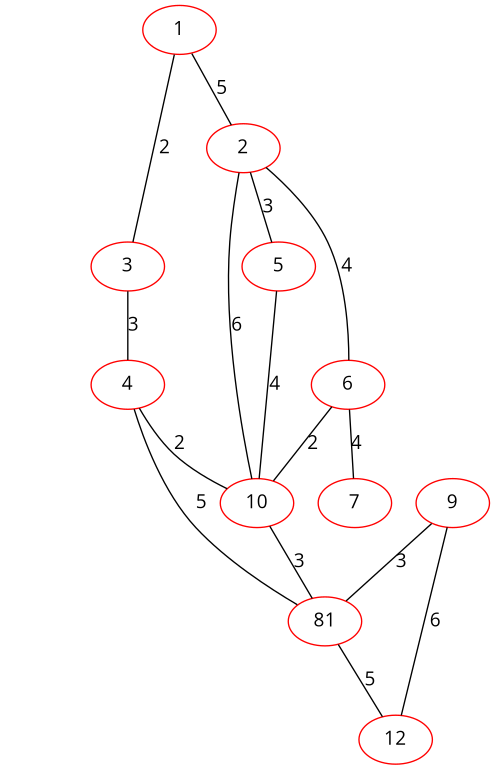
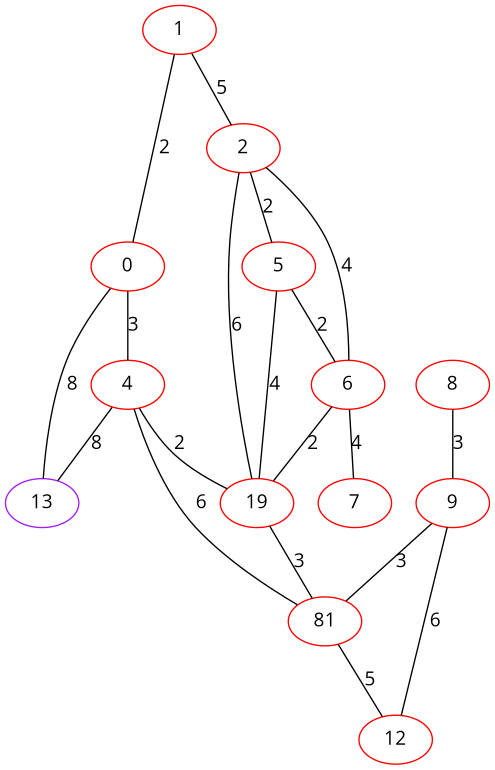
(269, 207) -> (269, 207)
(128, 267) -> (128, 267)
none -> (313, 326)
none -> (453, 385)
none -> (42, 503)
(202, 503) -> (202, 503)
(257, 503) -> (257, 503)
